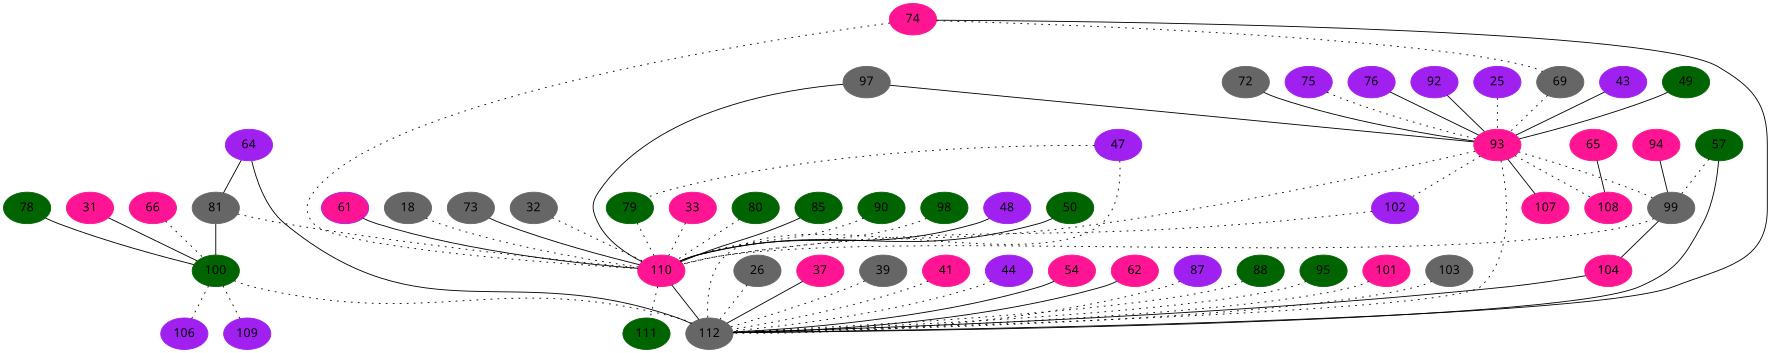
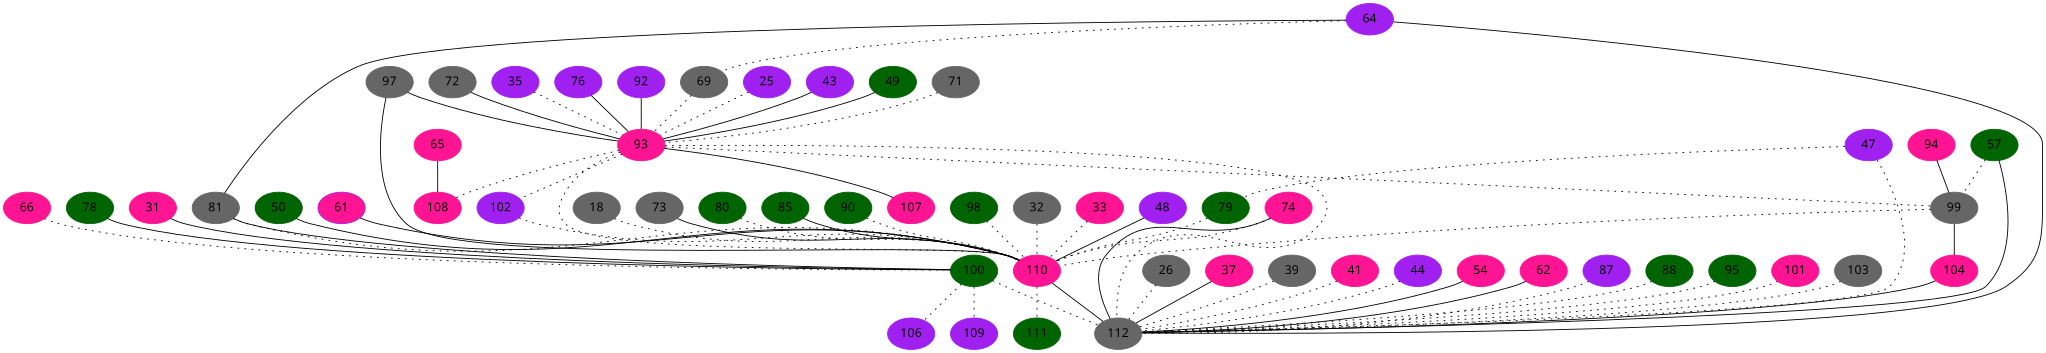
(1241, 34) -> (1033, 34)
none -> (956, 82)
(1309, 82) -> (515, 82)
